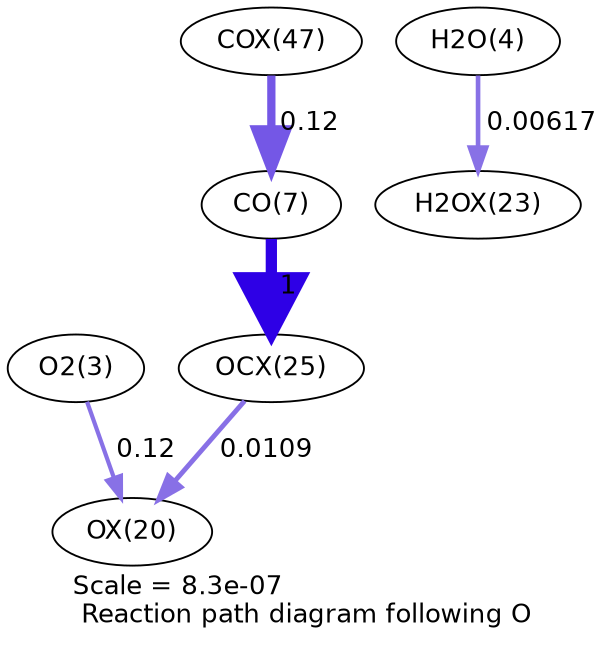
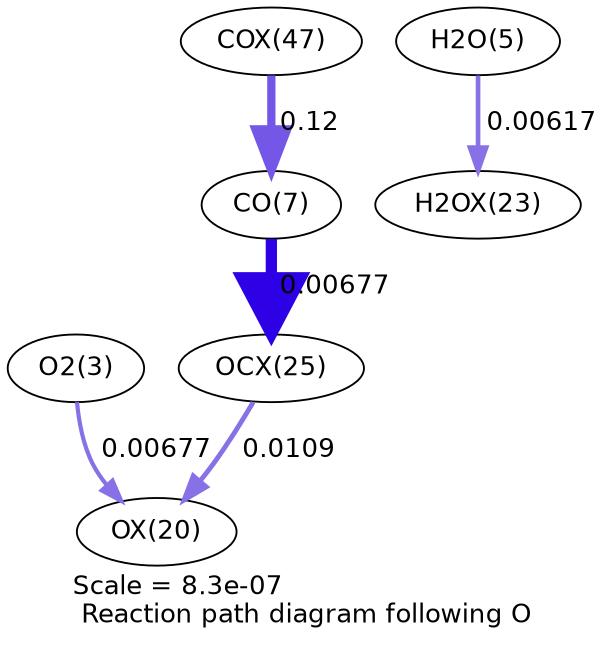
(478, 41) -> (478, 41)
(285, 287) -> (331, 287)
(143, 450) -> (153, 450)
